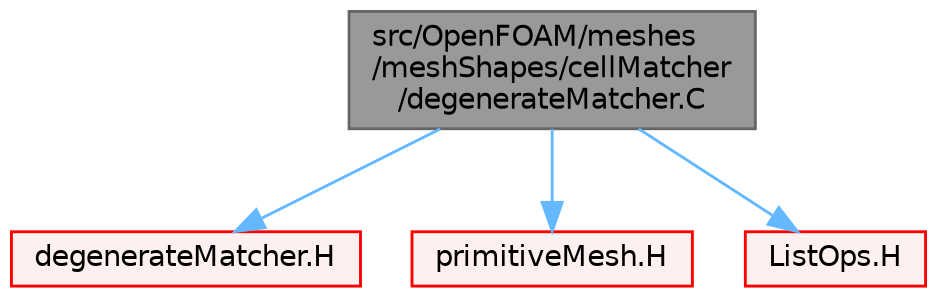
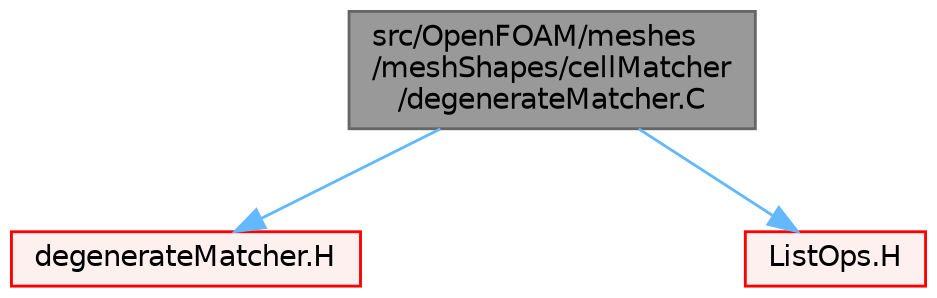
(552, 259) -> none
